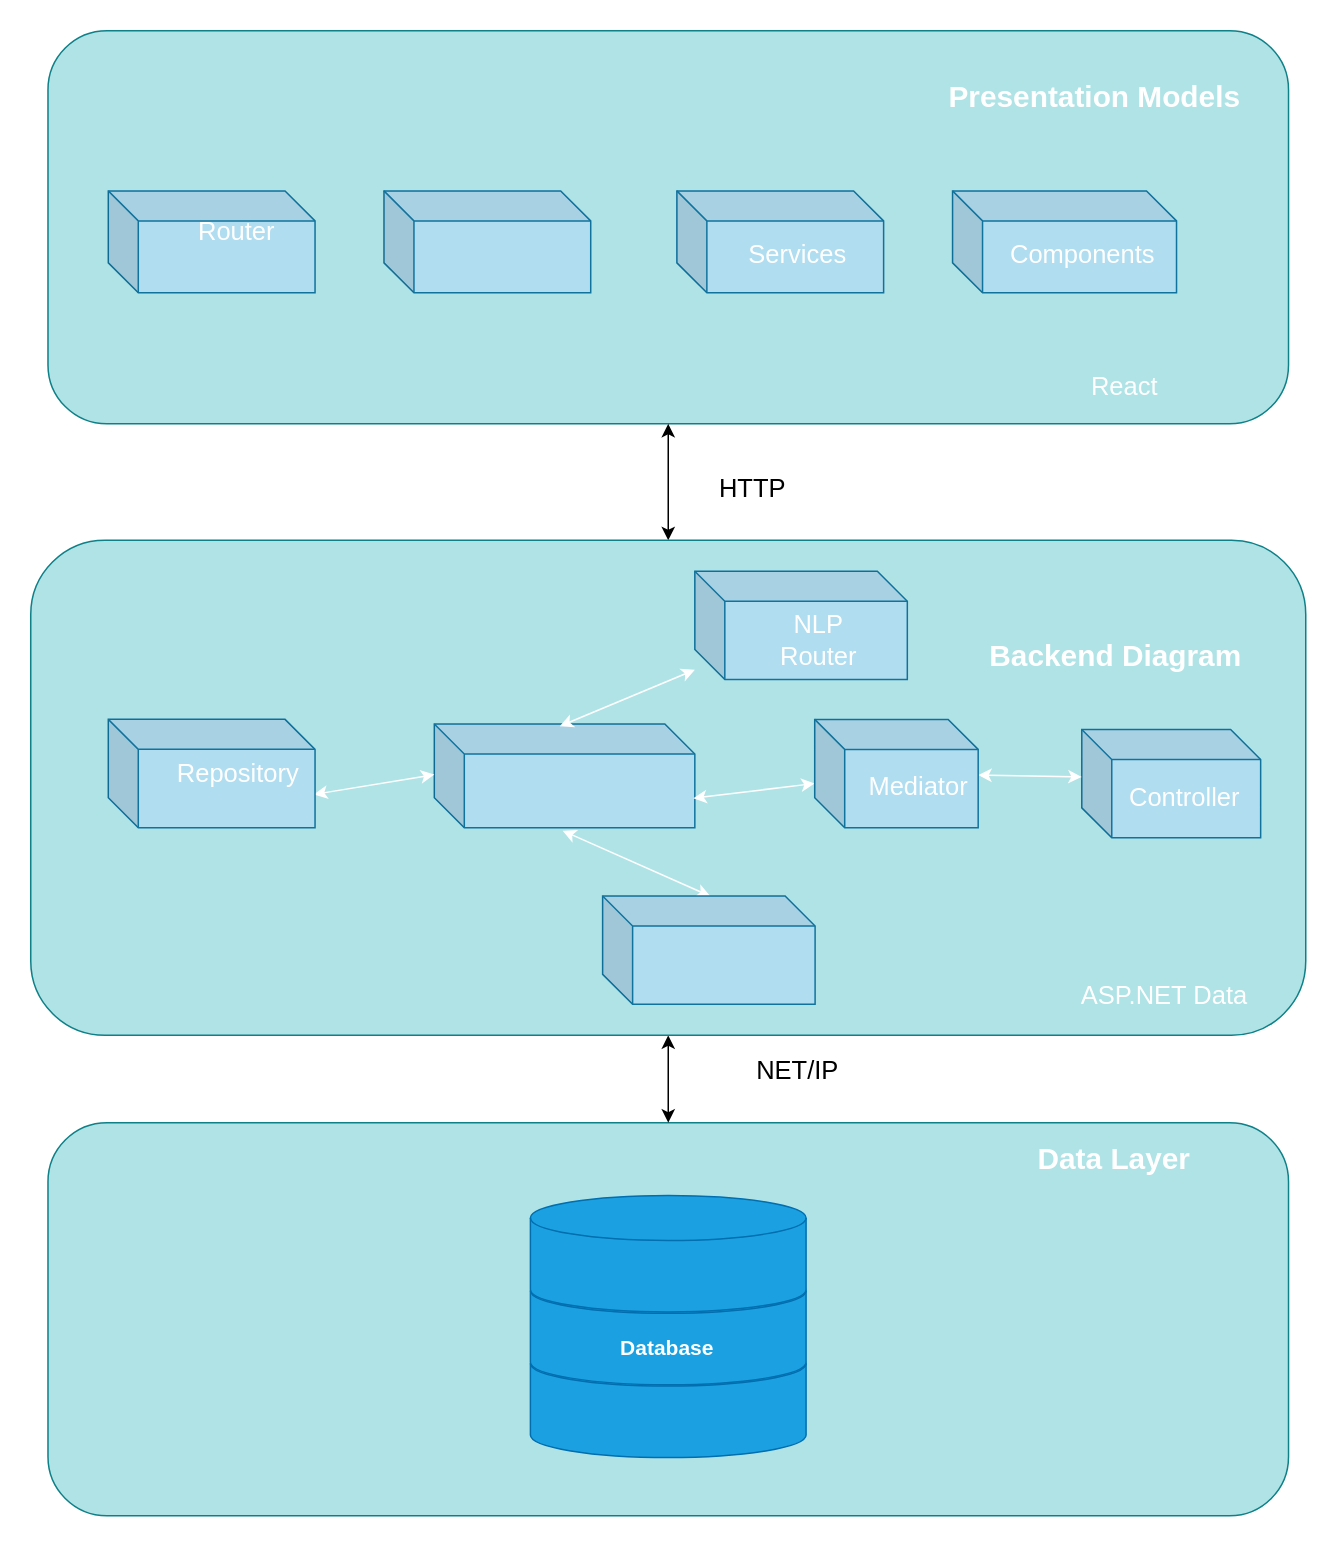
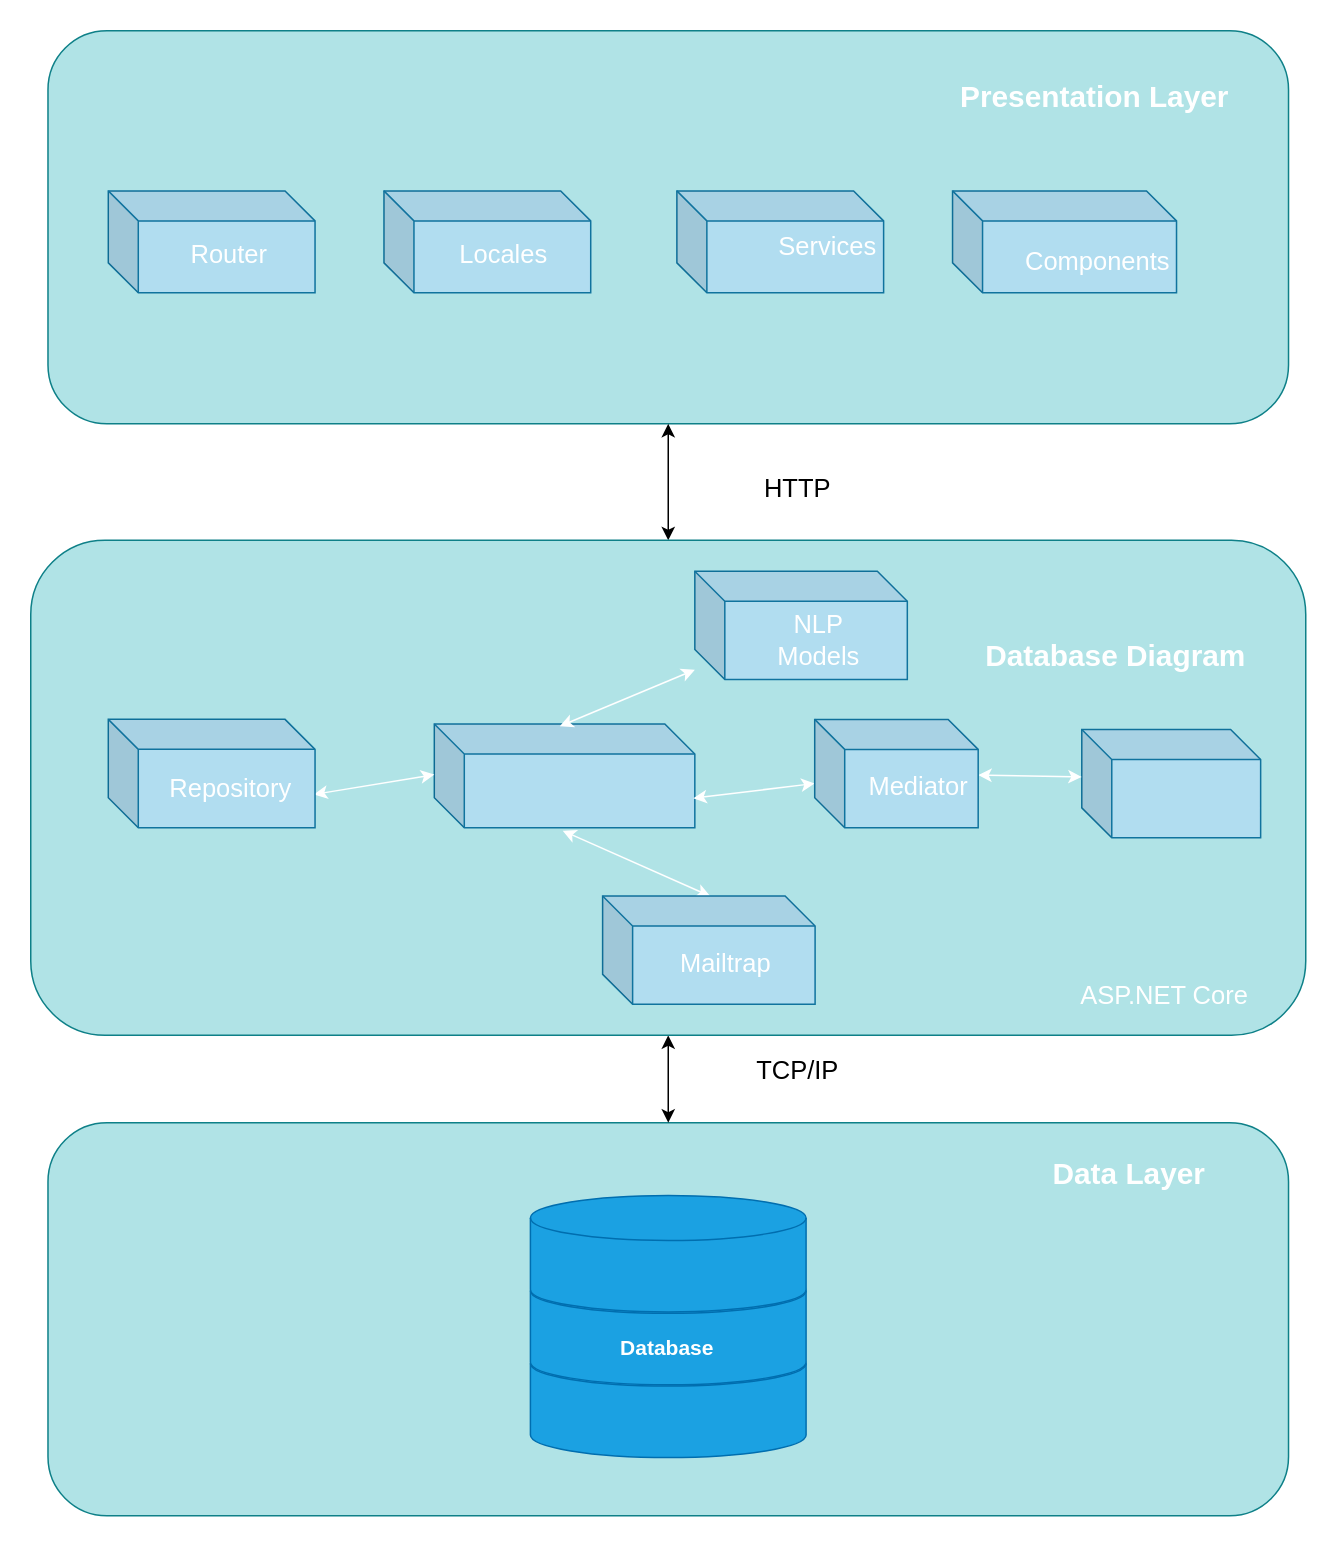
(1095, 97) -> (1095, 97)
(236, 234) -> (229, 256)
none -> (505, 256)
(797, 256) -> (827, 249)
(1083, 256) -> (1098, 264)
(1125, 387) -> none
(752, 489) -> (797, 489)
(819, 641) -> (819, 641)
(1116, 656) -> (1116, 656)
(238, 774) -> (230, 789)
(1185, 799) -> none
none -> (727, 966)
(1165, 997) -> (1165, 997)
(798, 1072) -> (798, 1072)
(1114, 1159) -> (1129, 1174)
